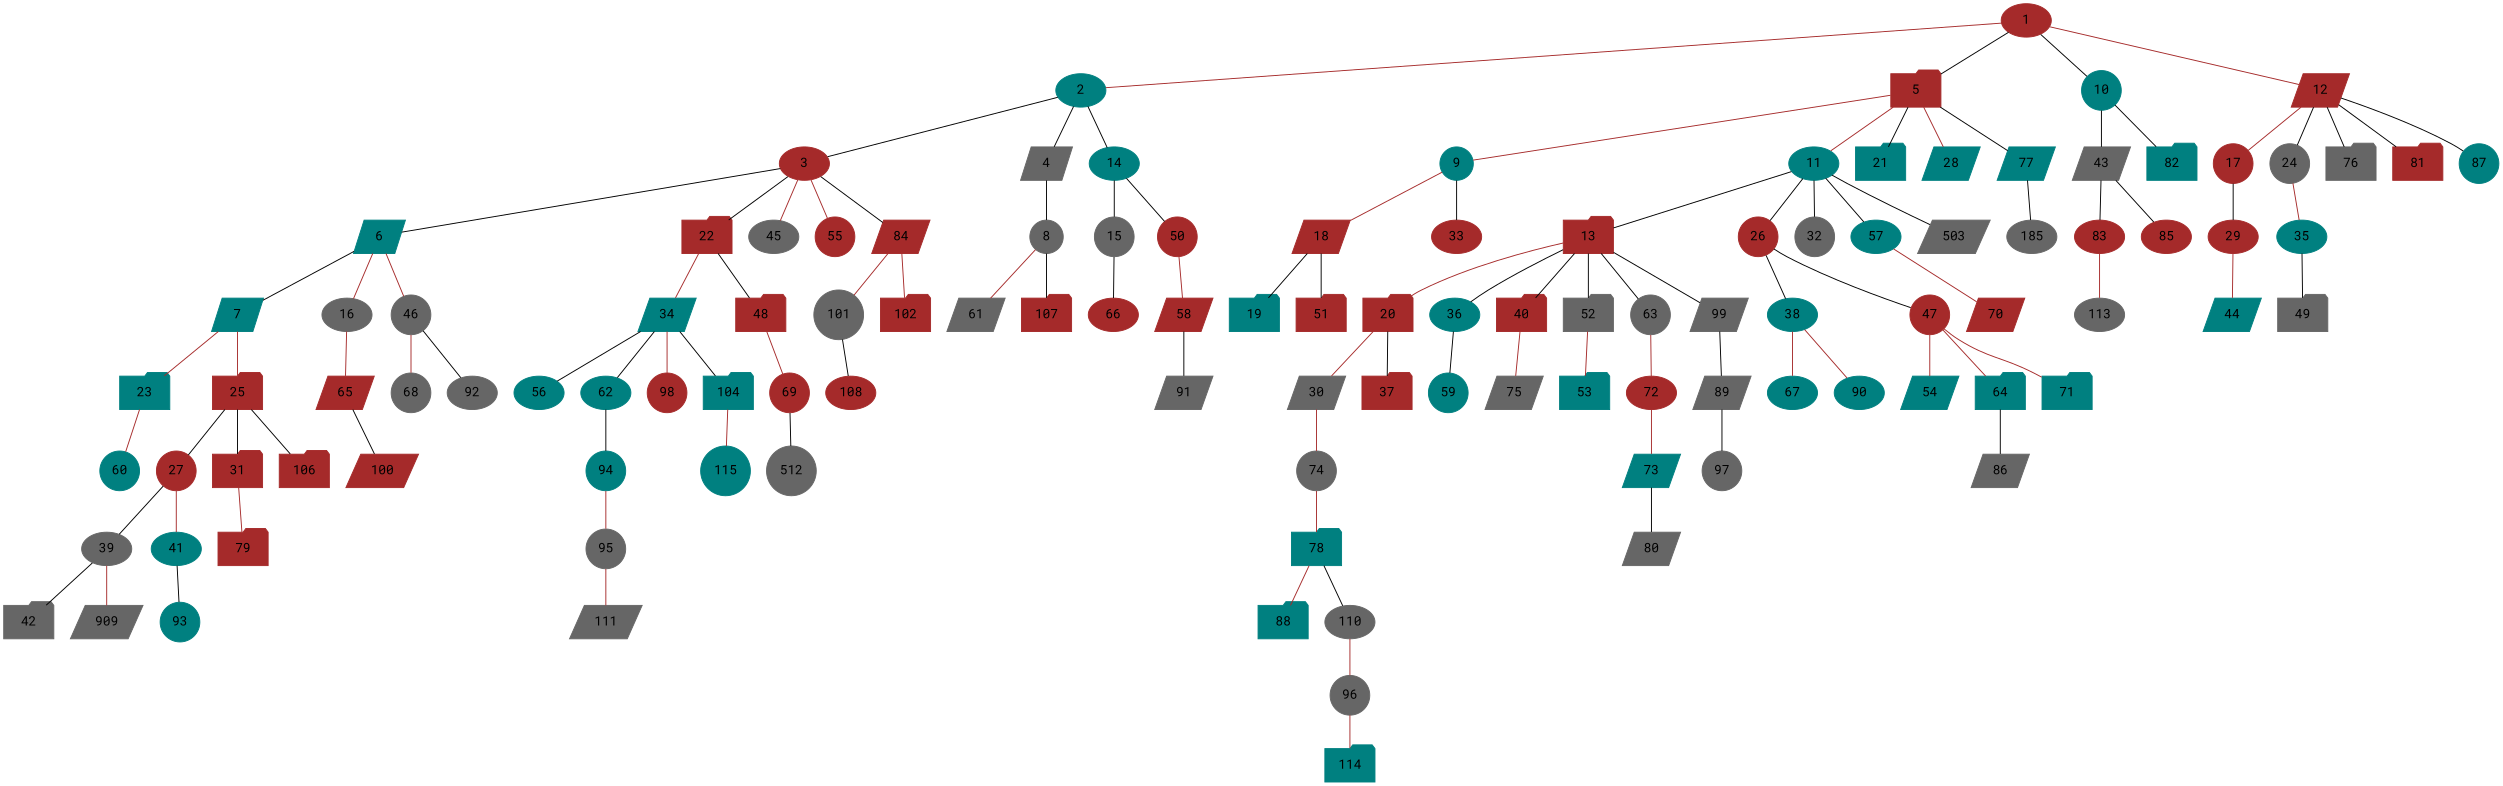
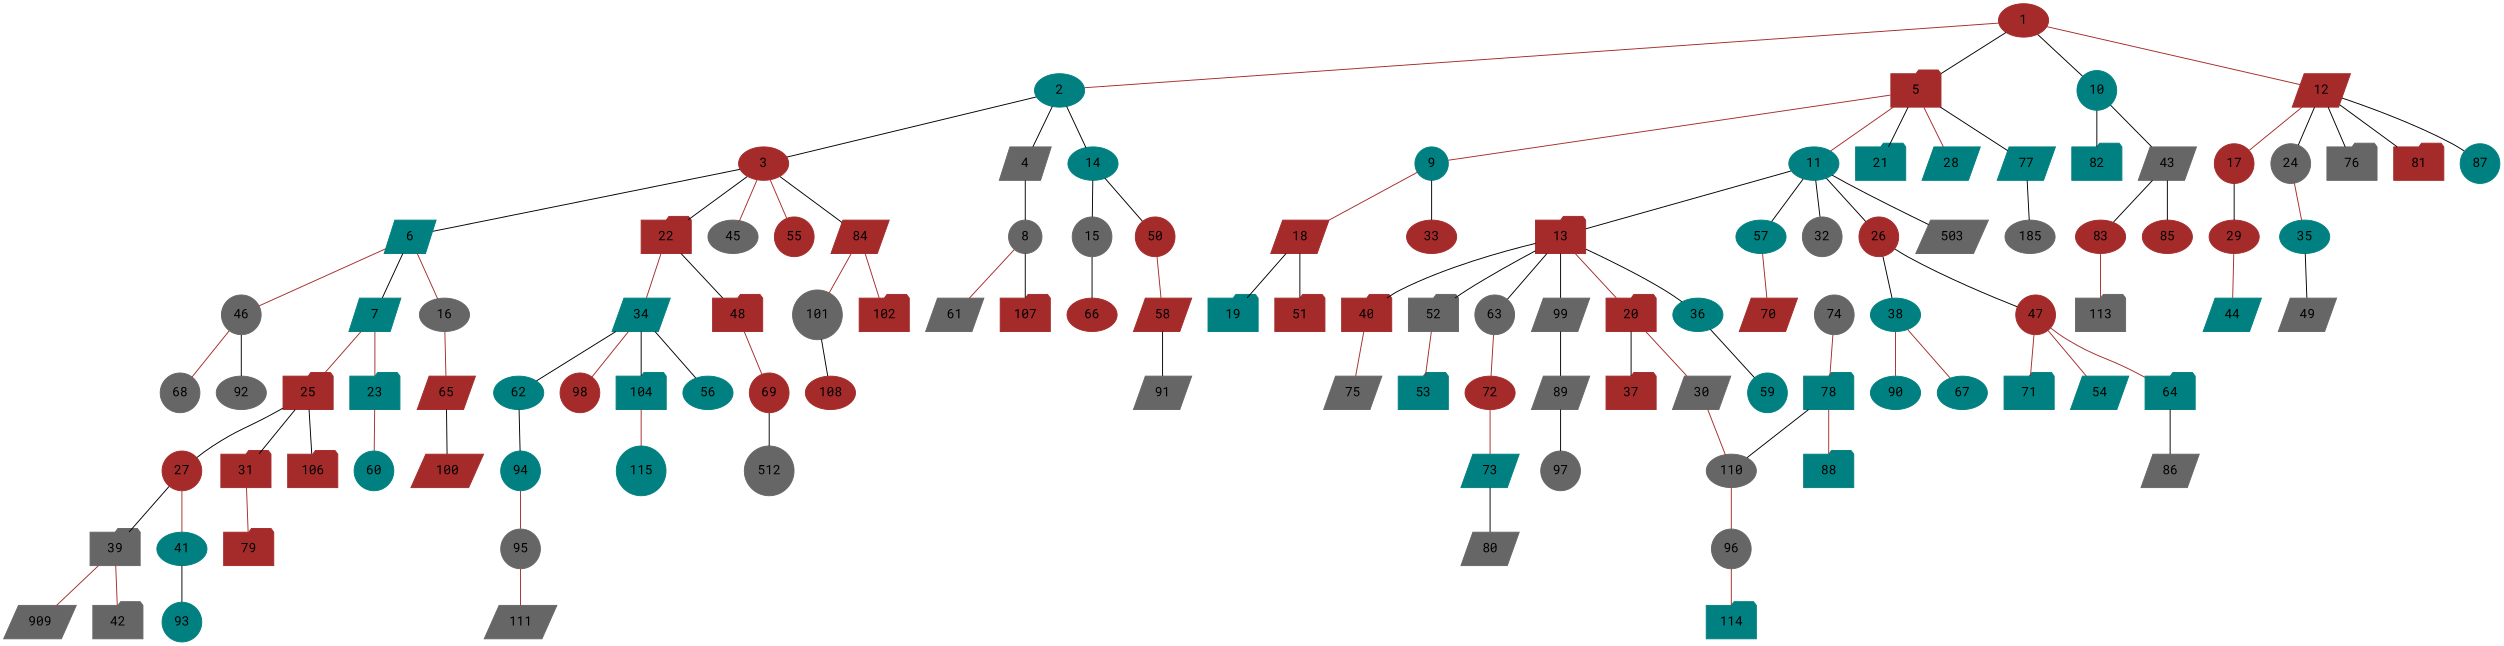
(2100, 315) -> (2101, 315)
(2303, 315) -> (2307, 315)
(1317, 430) -> (1717, 432)
(107, 549) -> (115, 549)
(69, 584) -> (117, 586)
